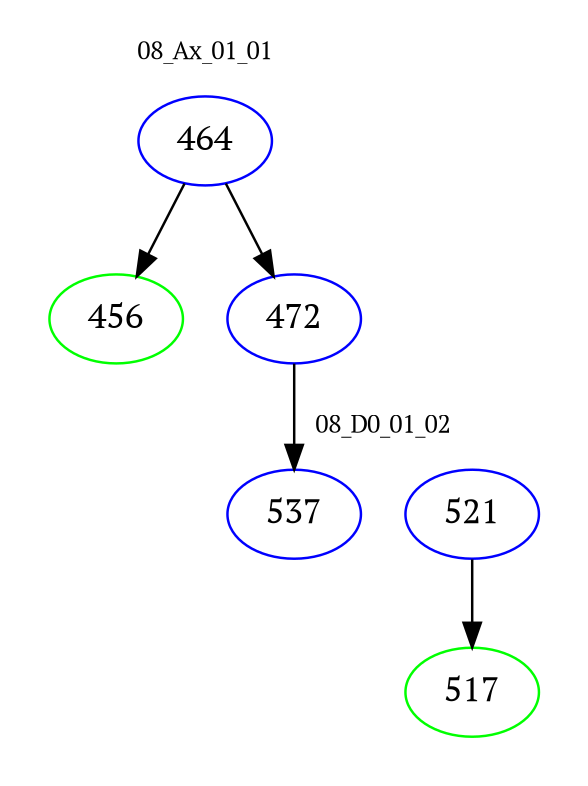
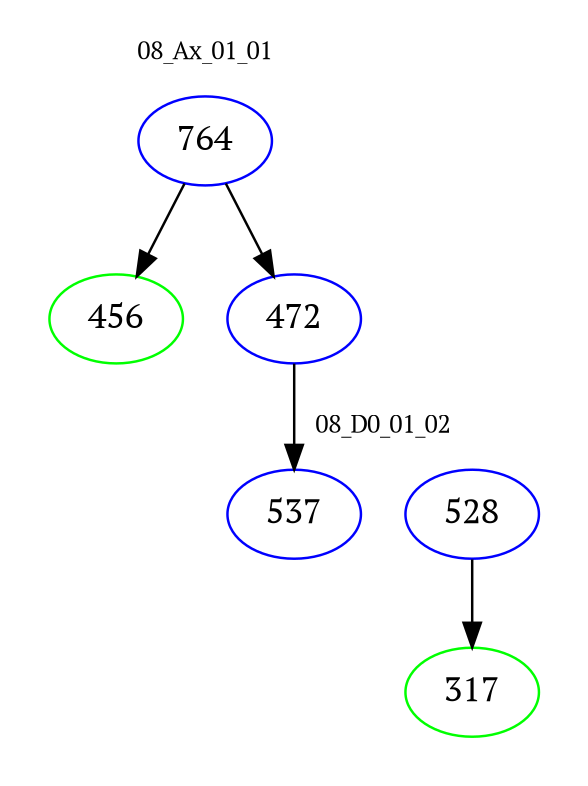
(205, 141) -> (205, 141)
(472, 514) -> (472, 514)
(472, 692) -> (472, 692)
